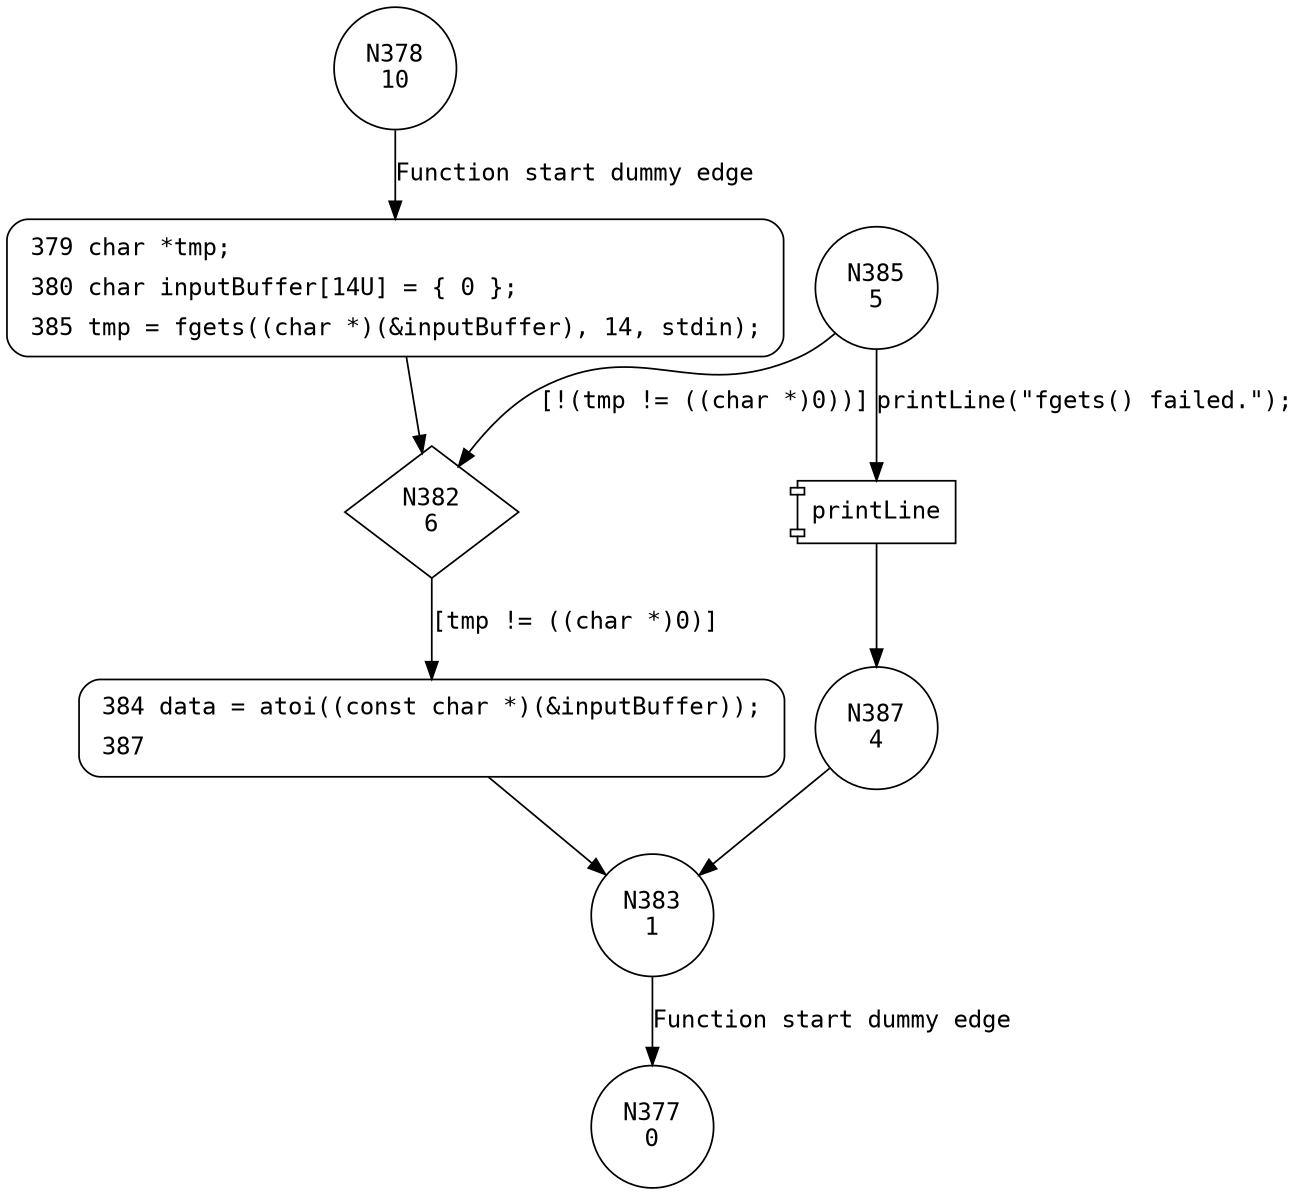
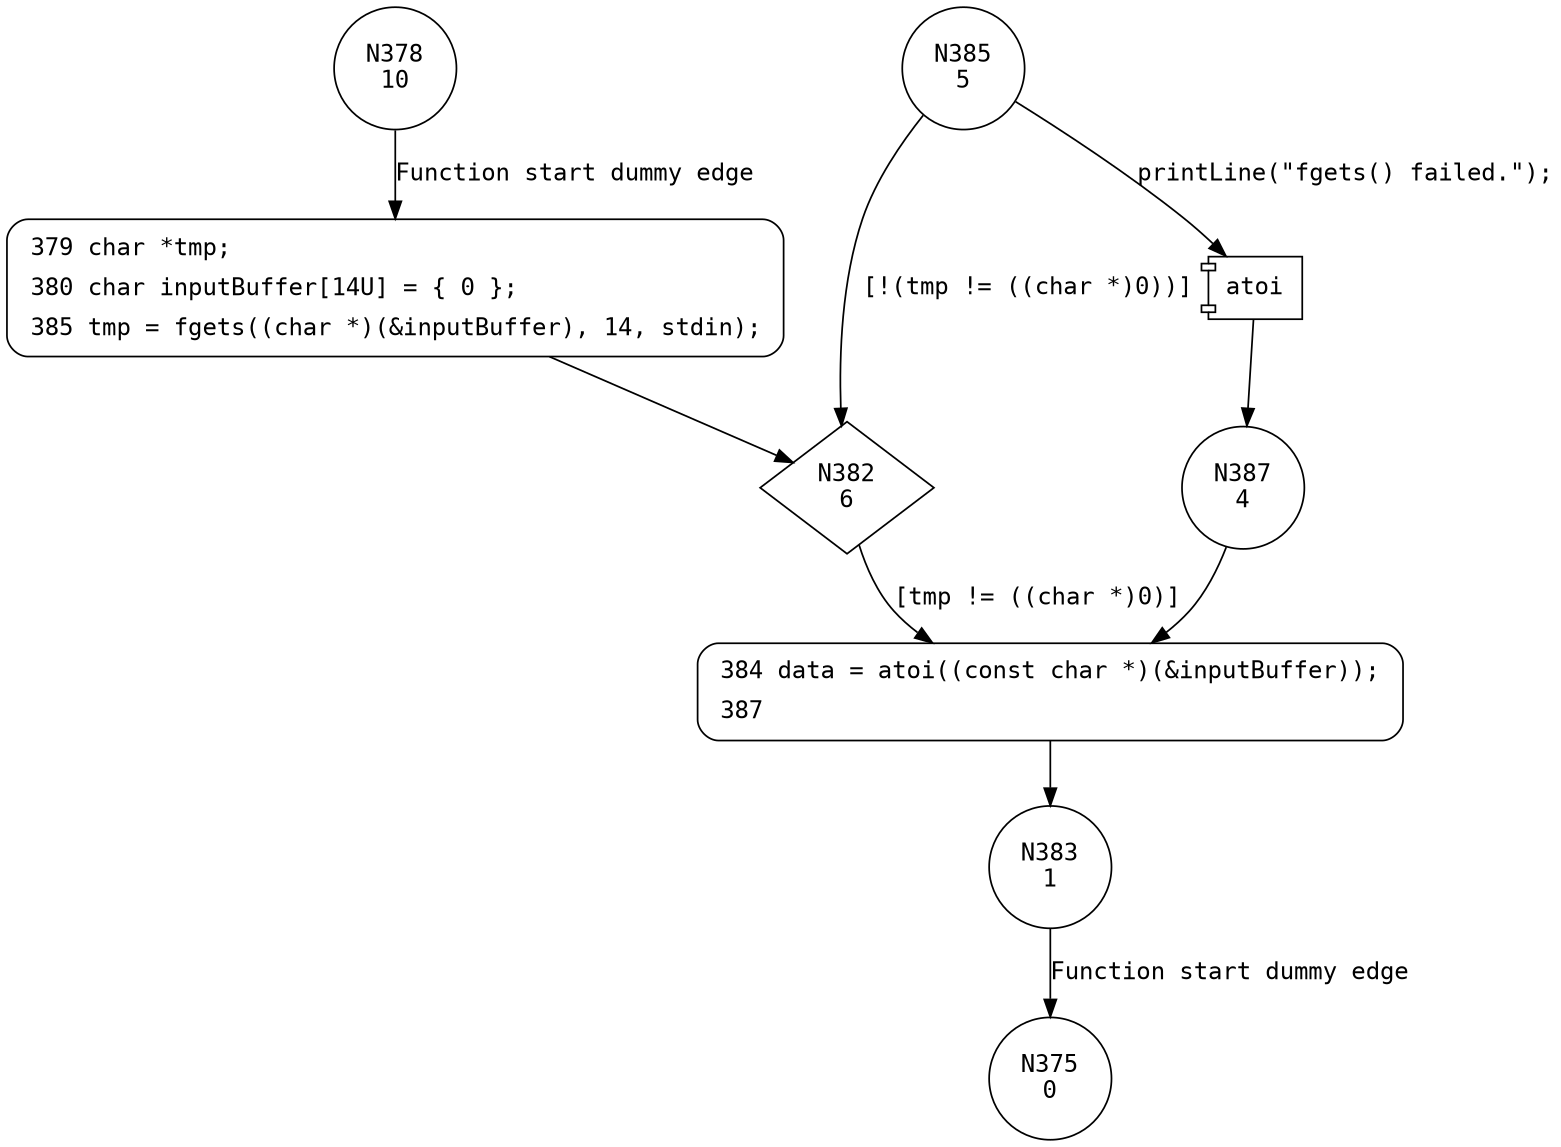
(877, 512) -> (1255, 288)
(771, 816) -> (1202, 594)
(652, 1127) -> (1050, 1079)
